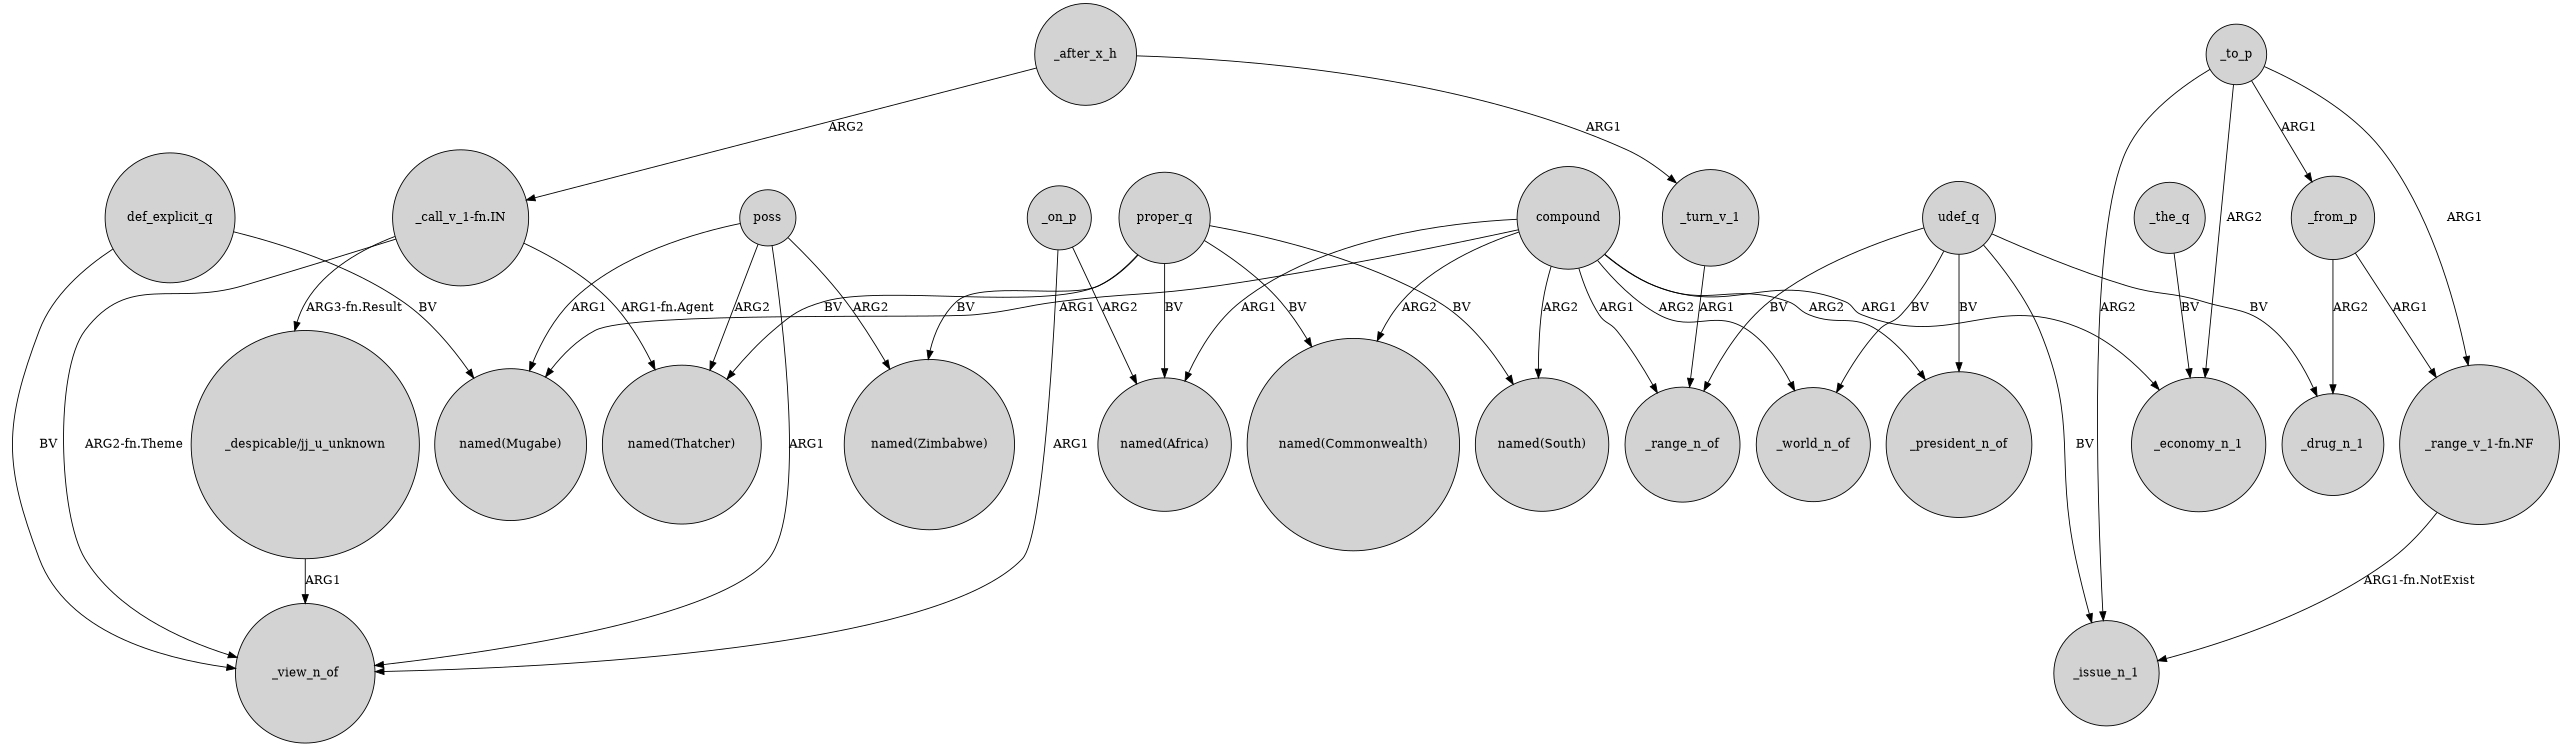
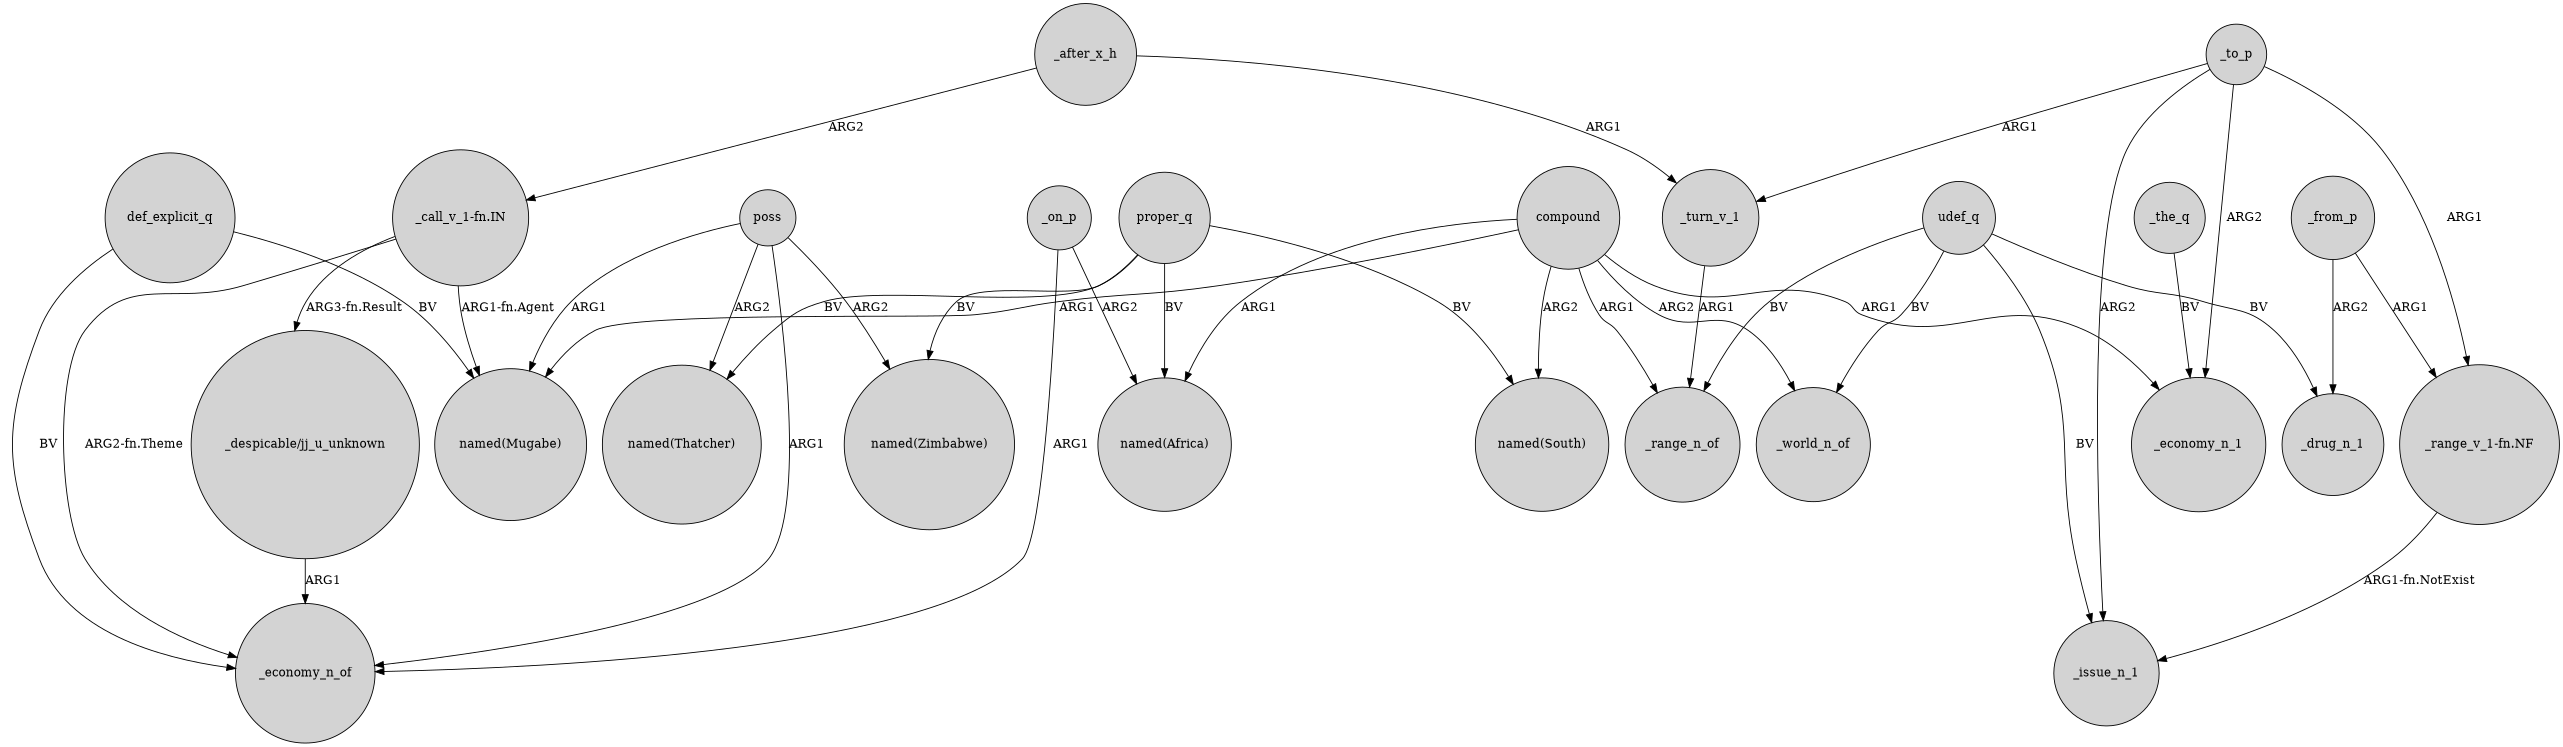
(2279, 128) -> (1985, 128)
(599, 290) -> (464, 327)
(1353, 445) -> none
(1959, 445) -> none
(305, 673) -> (305, 673)
